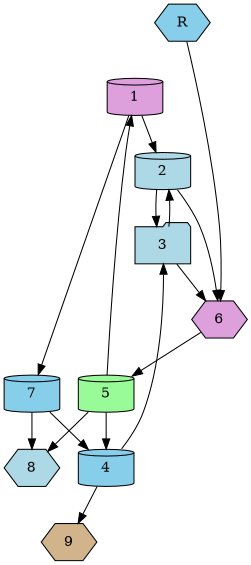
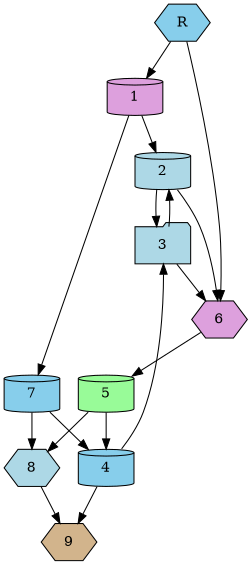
(116, 250) -> (162, 55)
none -> (48, 500)
